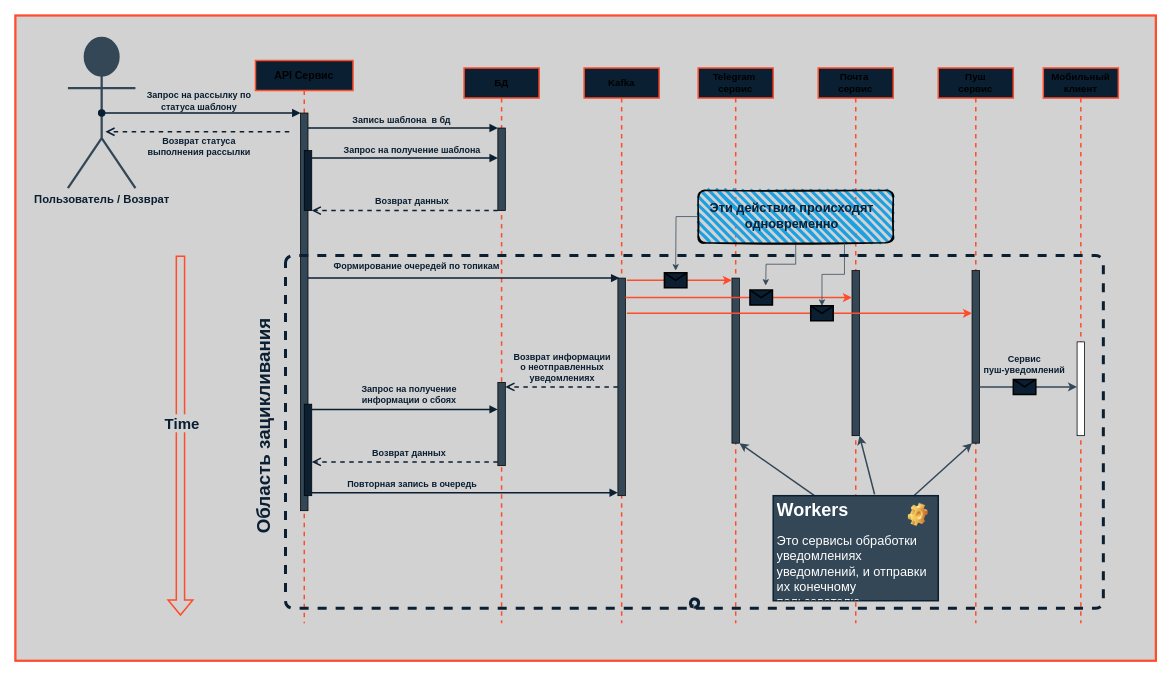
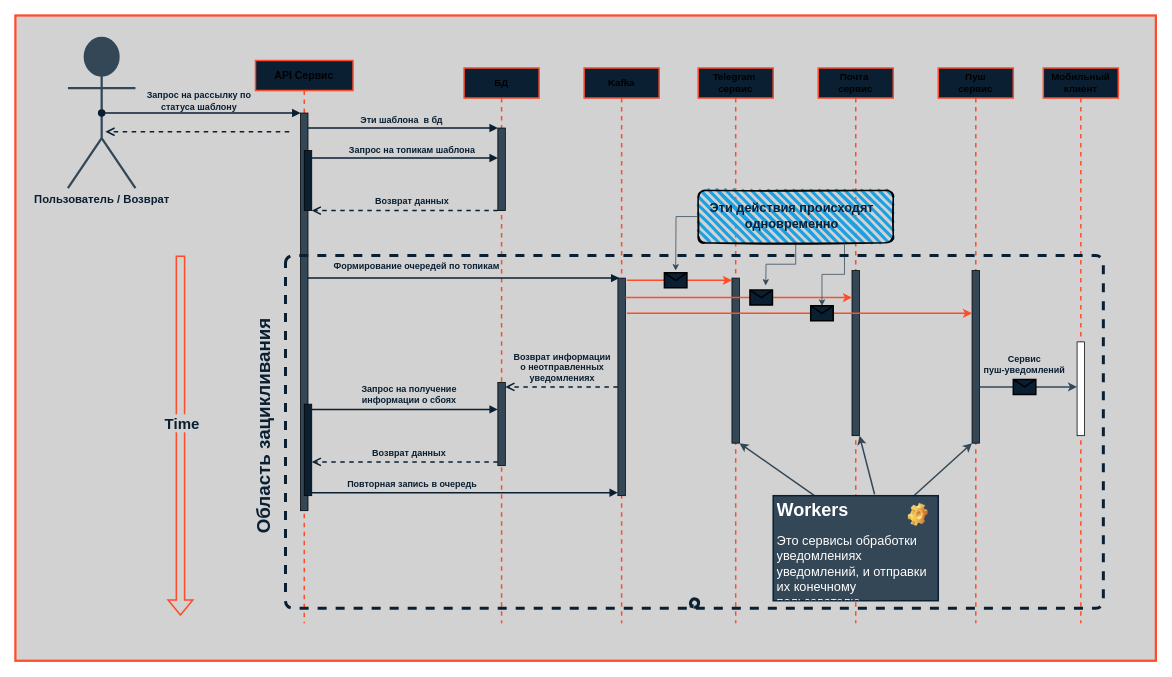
(402, 120) -> (402, 120)
(199, 147) -> none
(412, 150) -> (412, 150)
